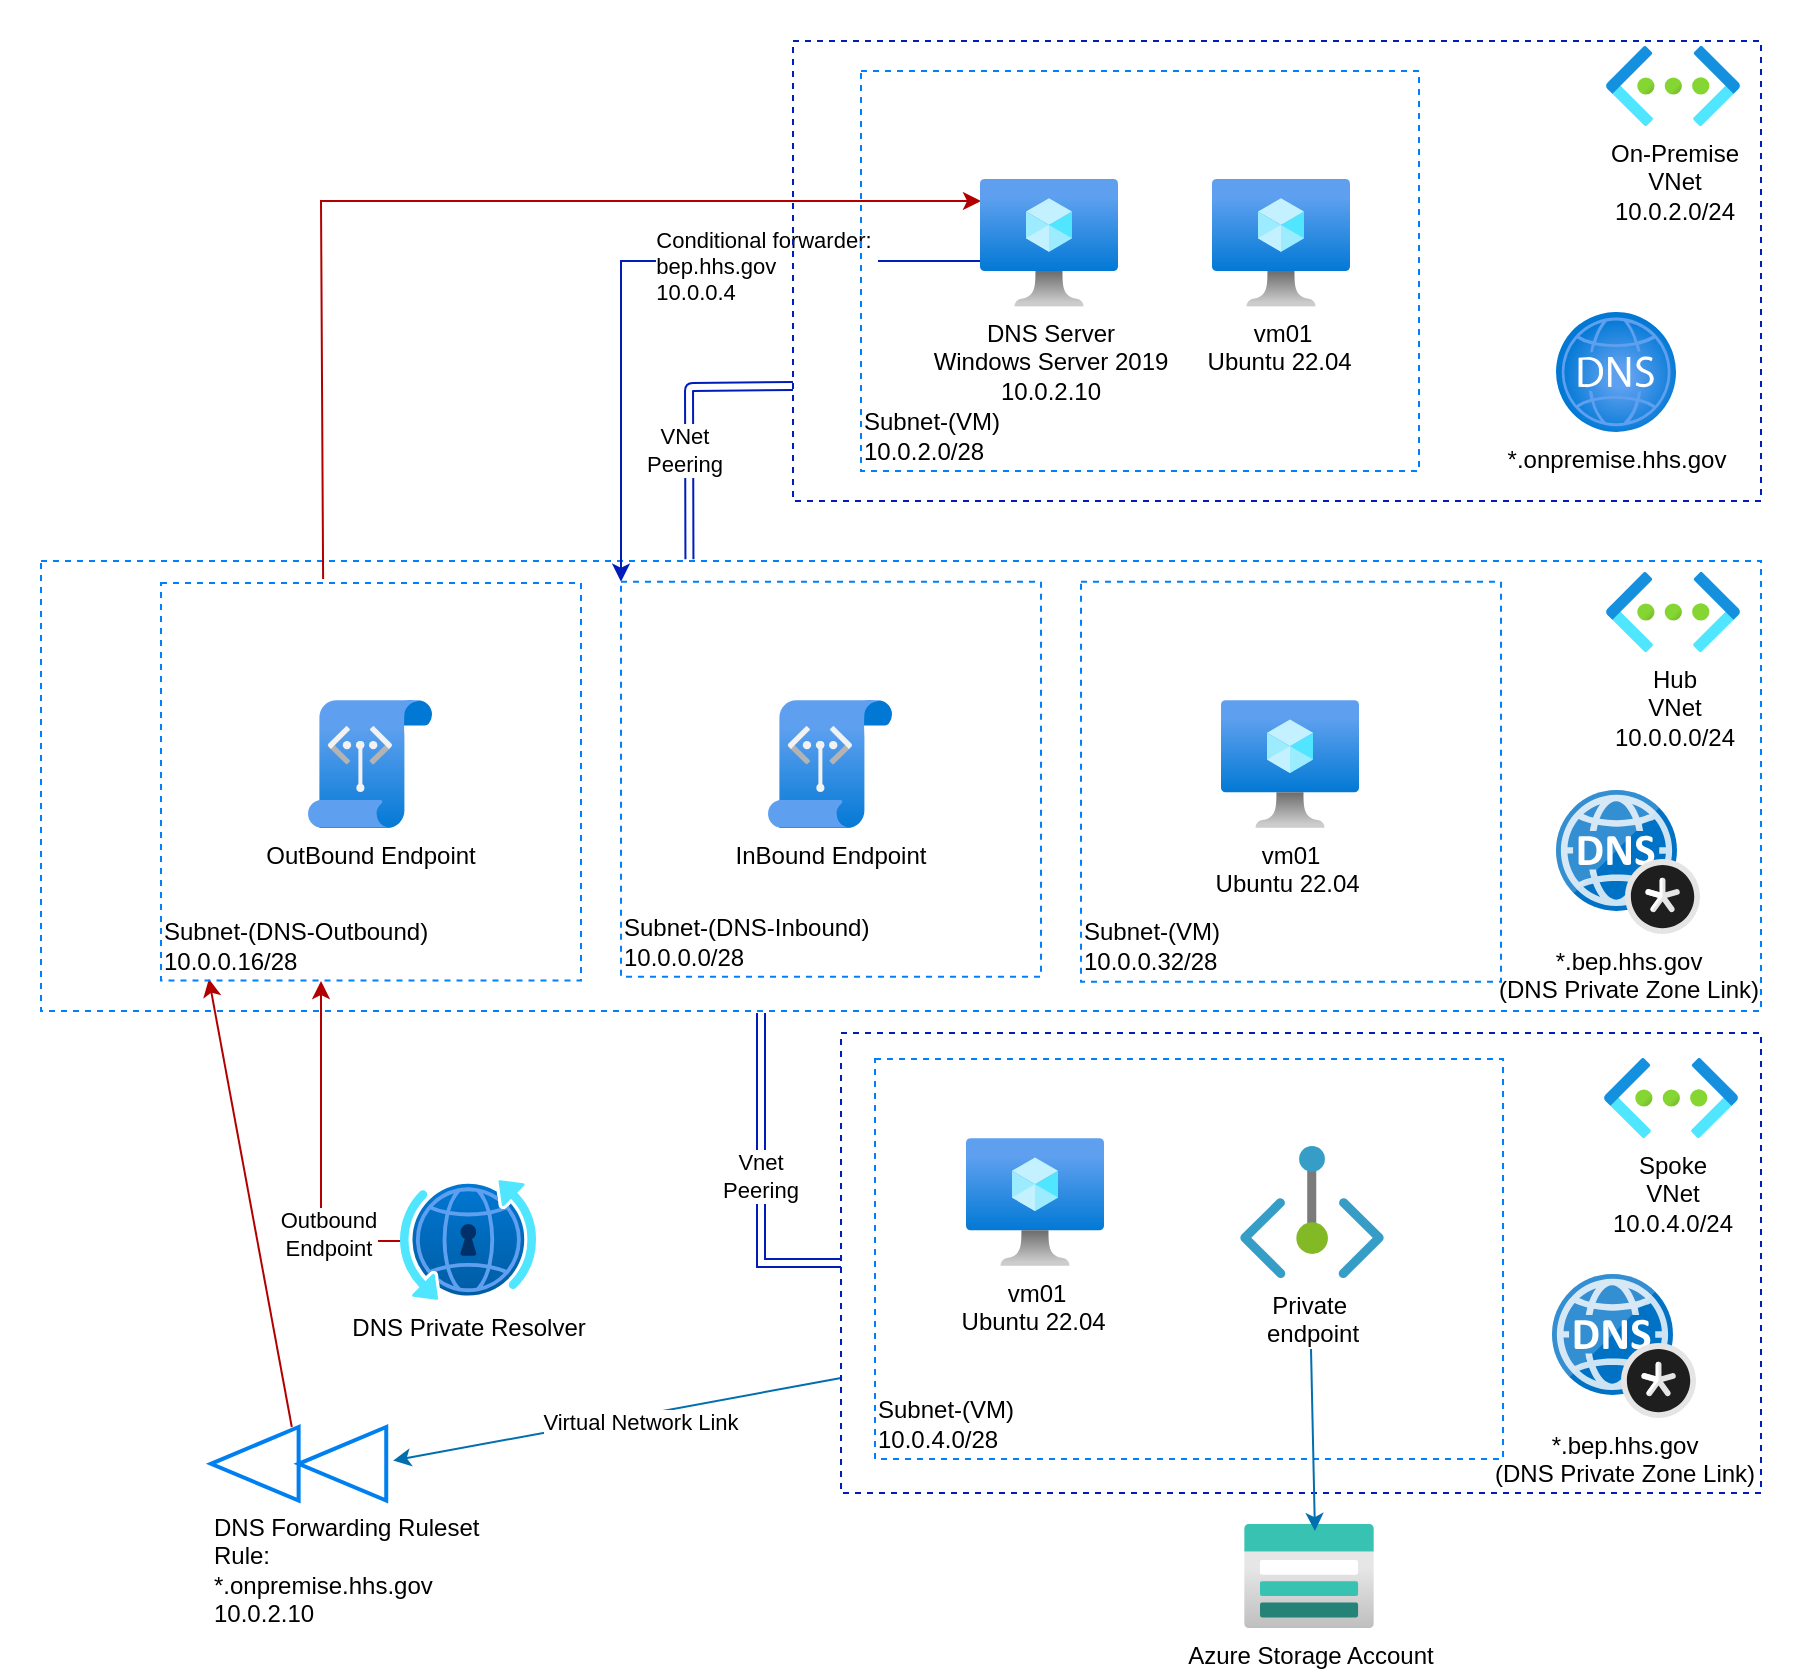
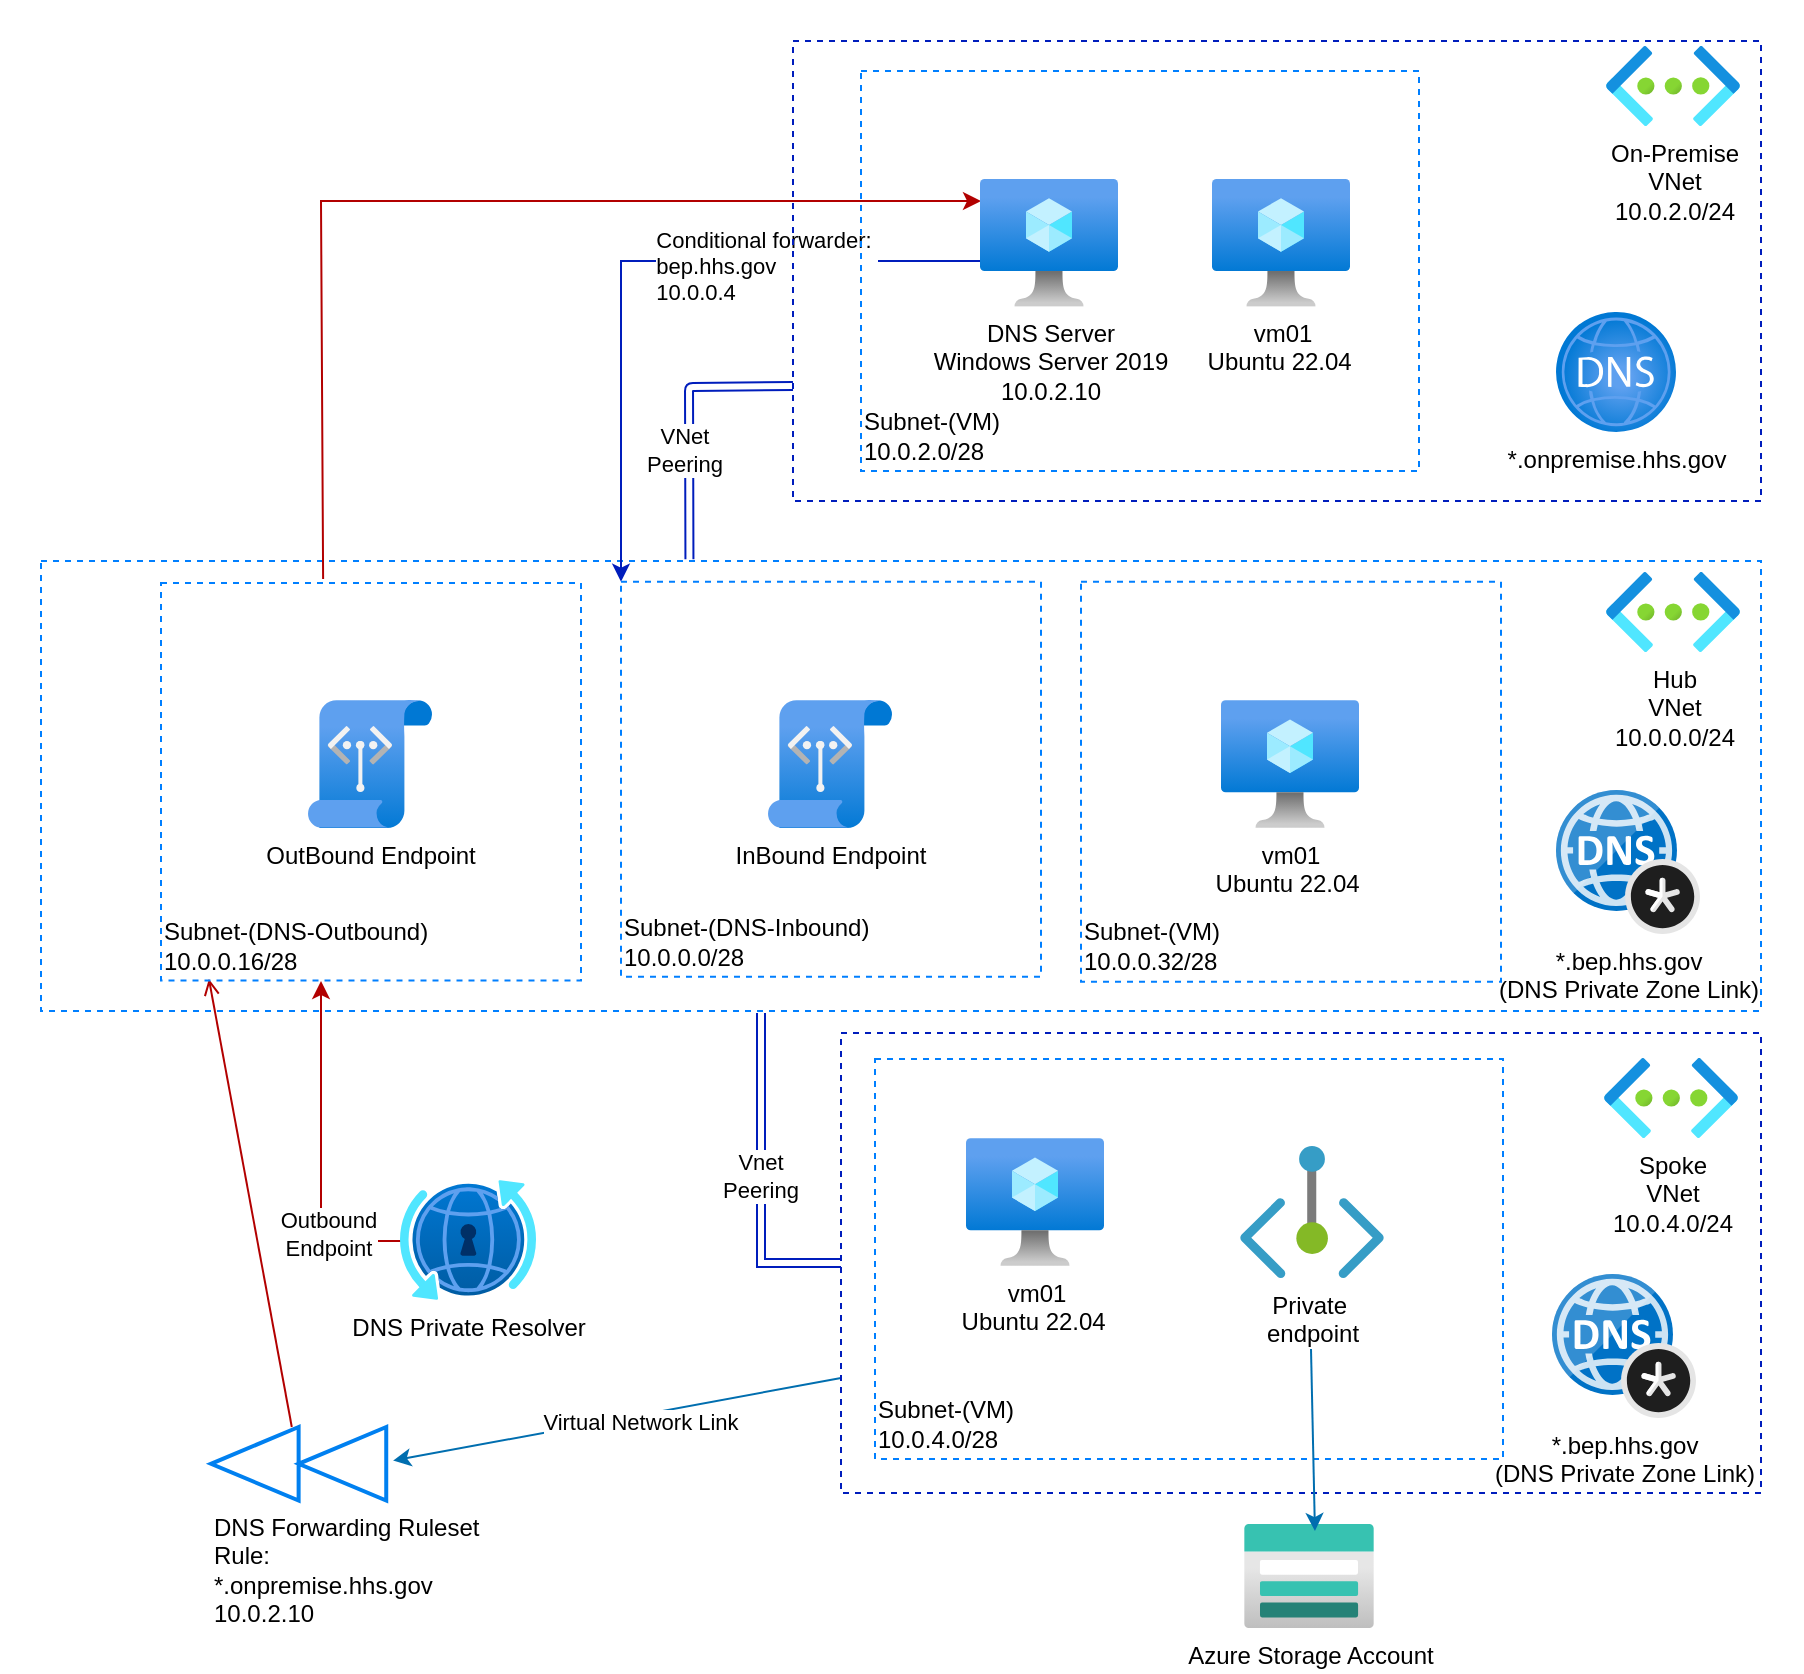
(212, 993) -> (211, 989)
